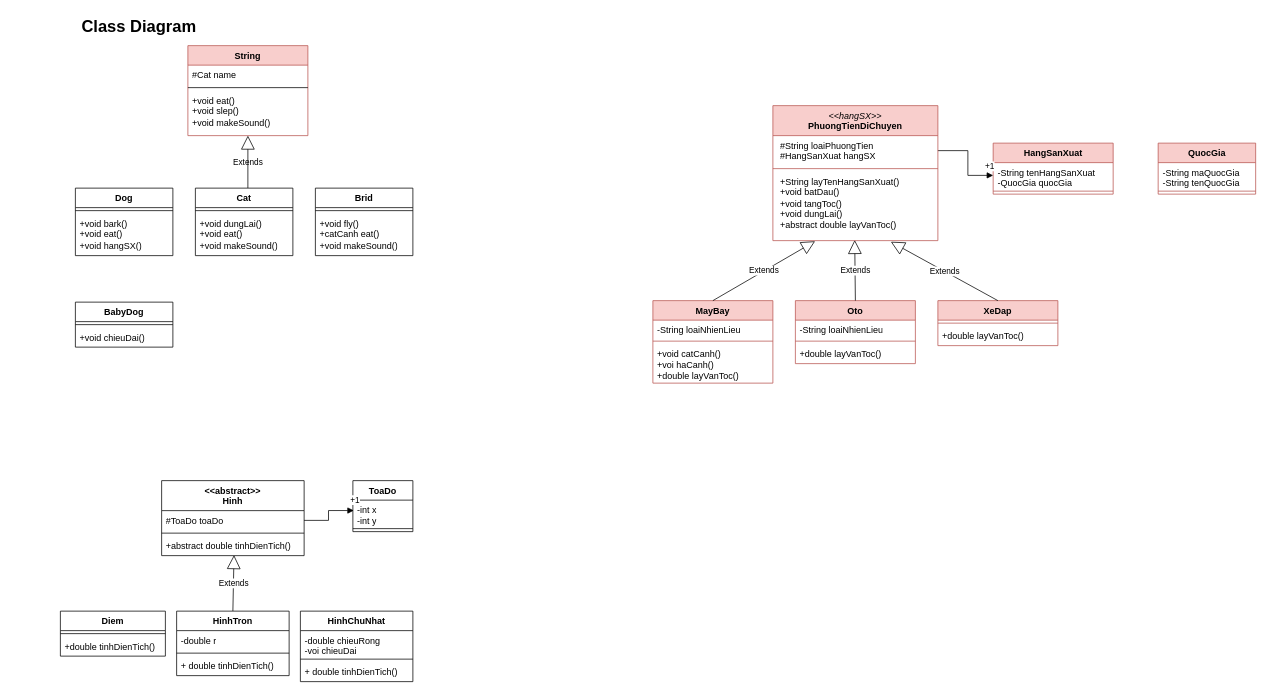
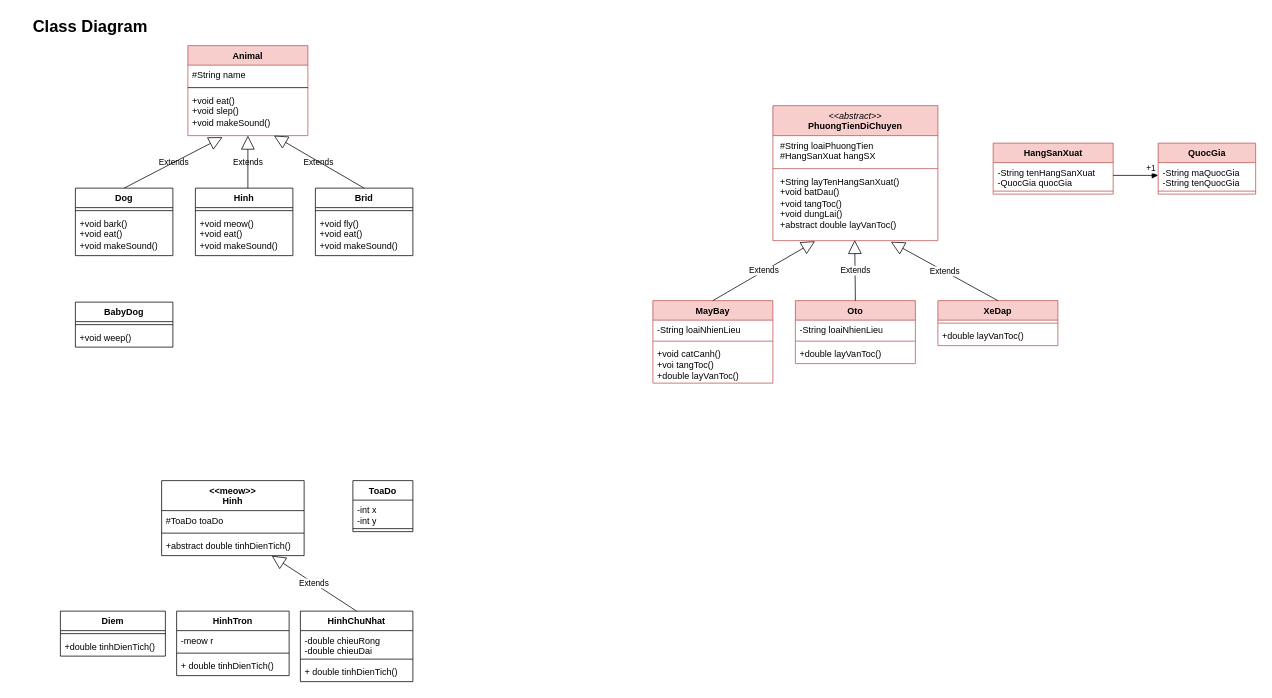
(139, 27) -> (90, 27)
(248, 56) -> (248, 56)
(214, 76) -> (220, 76)
(855, 121) -> (855, 121)
(955, 150) -> none
none -> (325, 165)
none -> (167, 166)
none -> (1134, 175)
(244, 199) -> (244, 199)
(113, 235) -> (120, 235)
(240, 235) -> (240, 235)
(360, 235) -> (360, 235)
(116, 338) -> (108, 338)
(702, 365) -> (702, 365)
(233, 496) -> (233, 496)
(329, 517) -> none
none -> (320, 587)
(233, 590) -> none
(201, 641) -> (198, 641)
(344, 646) -> (344, 646)
